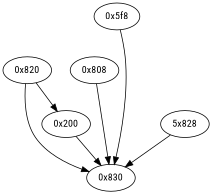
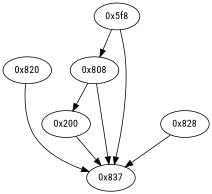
none -> (107, 40)
(44, 94) -> (82, 94)
(185, 124) -> (185, 124)
(111, 178) -> (111, 178)
